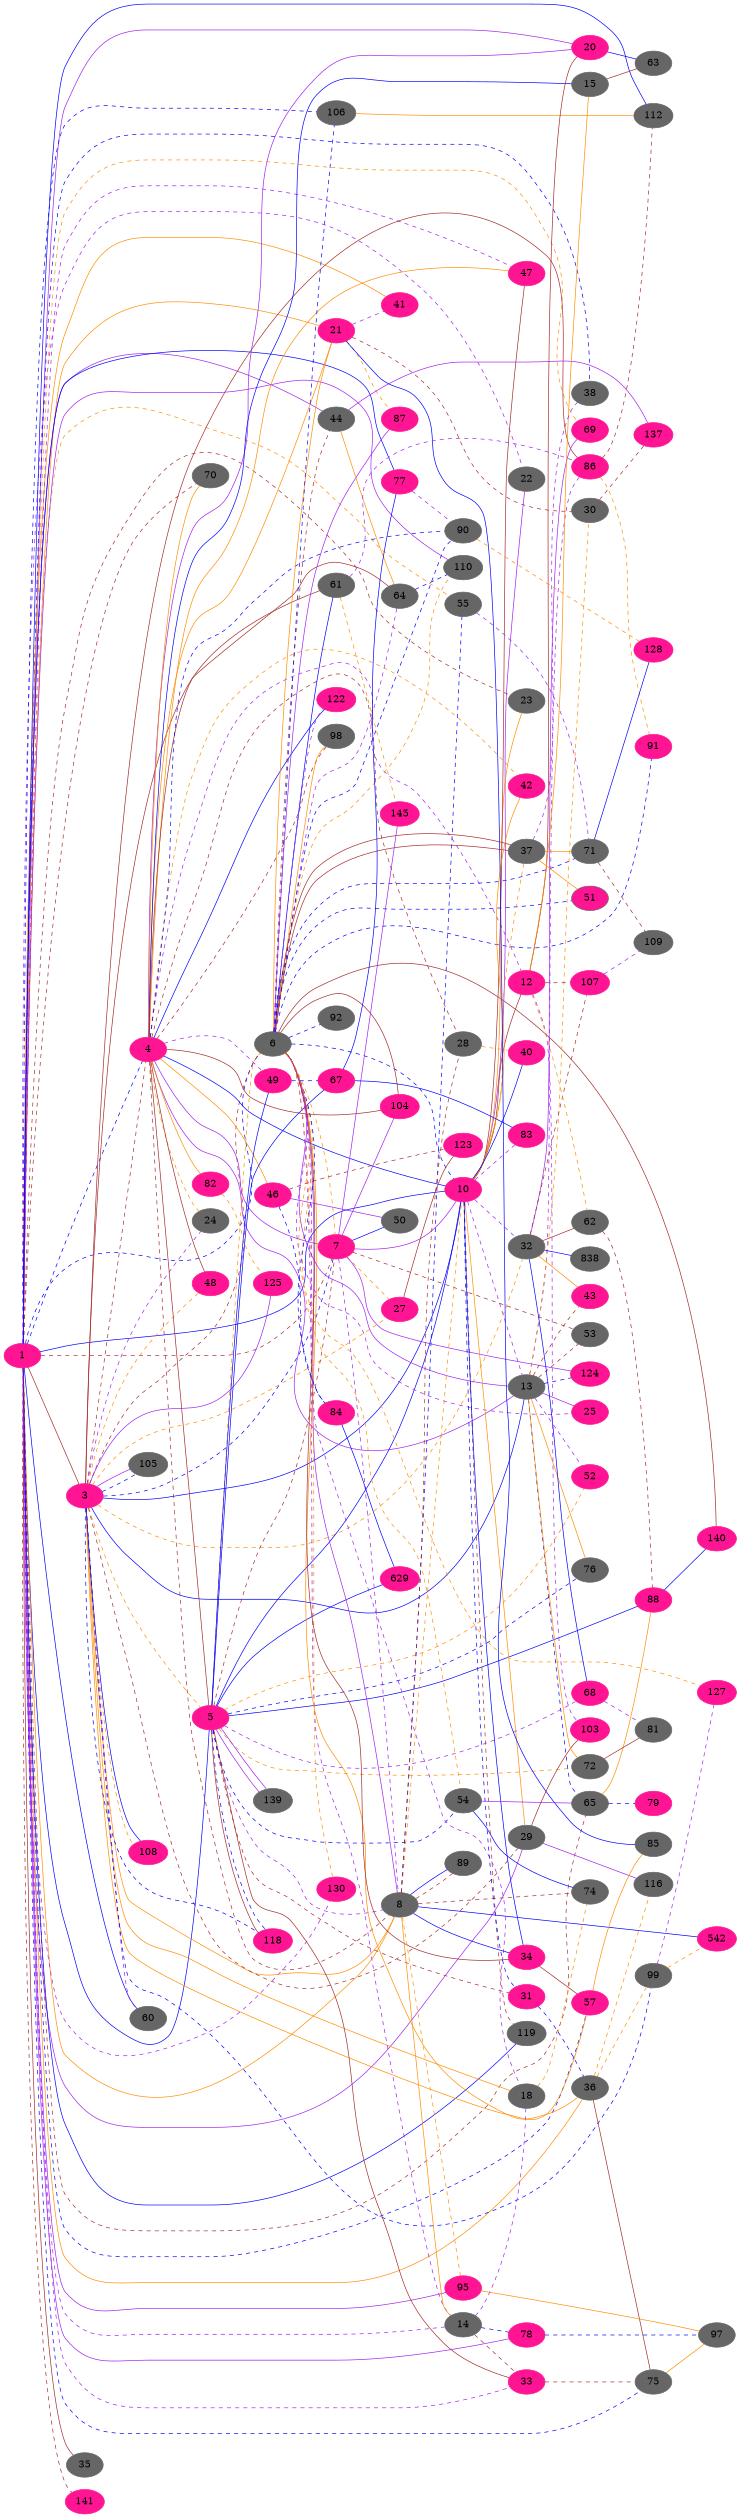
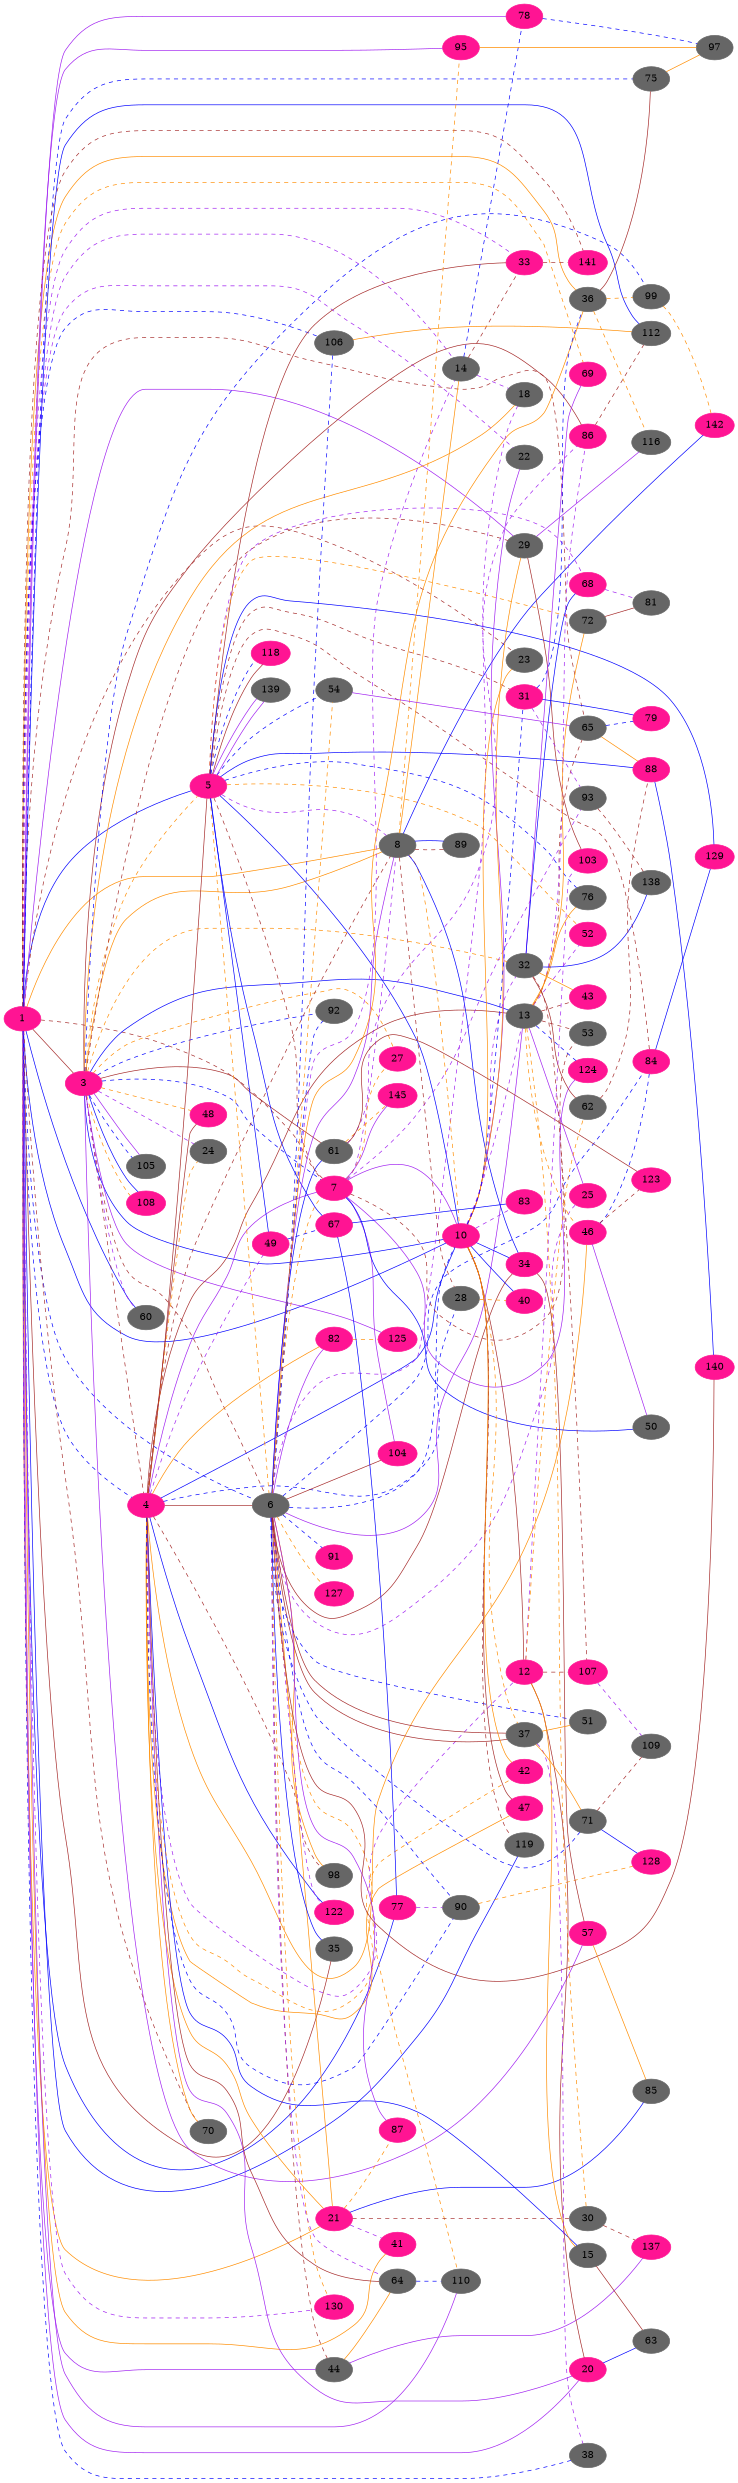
(60, 275) -> none
(463, 604) -> none
(628, 604) -> none
(303, 690) -> (367, 1495)
none -> (588, 707)
none -> (461, 743)
none -> (588, 798)
(590, 898) -> (588, 1722)
(259, 1101) -> (208, 1505)
none -> (547, 1164)
(424, 1225) -> (463, 1064)
(590, 1259) -> (651, 883)
(291, 1264) -> (253, 1202)
none -> (297, 1400)
(400, 1579) -> (715, 857)
(549, 1598) -> (559, 873)
(92, 1701) -> (204, 1036)
none -> (281, 1732)
(688, 1835) -> none
(590, 1892) -> none
(717, 1939) -> (715, 425)
(178, 1982) -> (129, 1880)
(65, 2229) -> none
(590, 2382) -> (556, 263)
